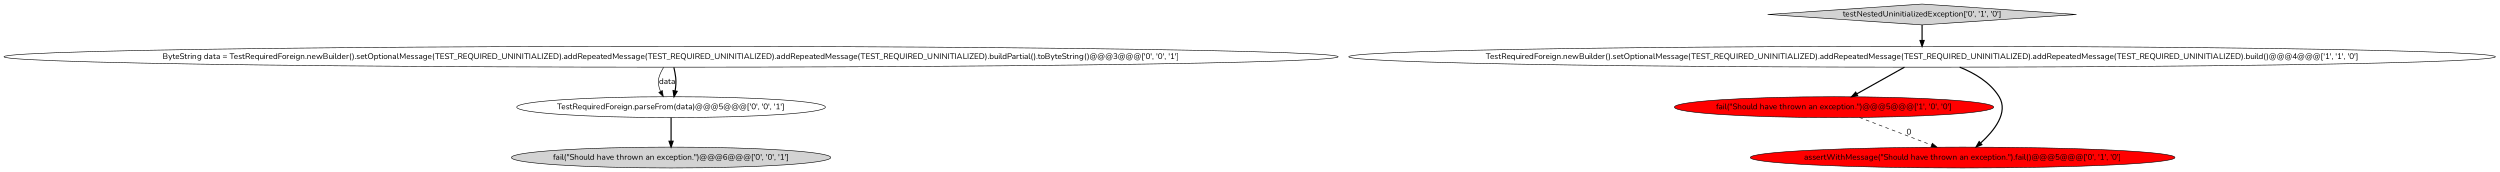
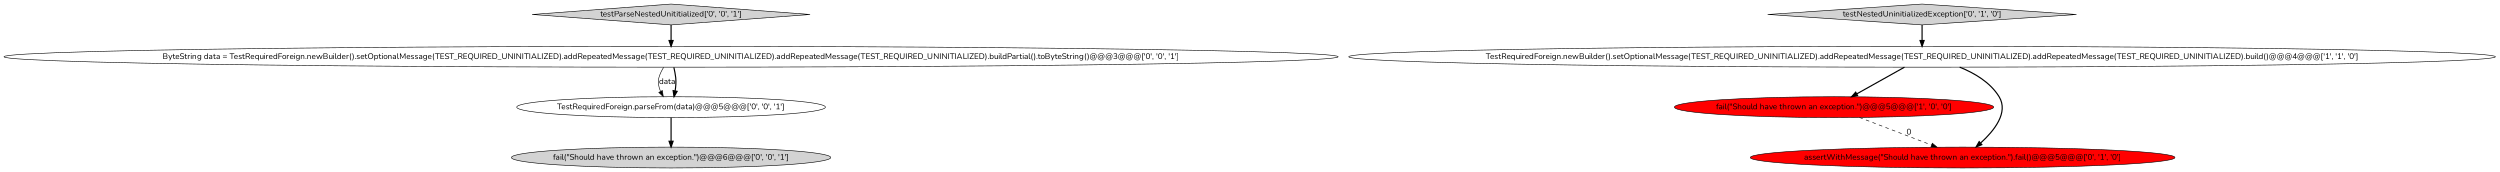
none -> (671, 14)
